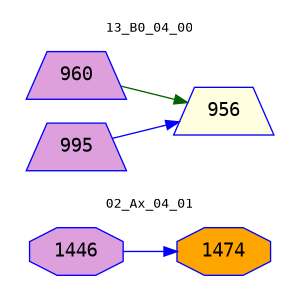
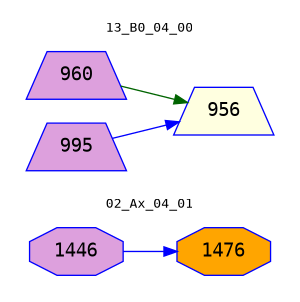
(224, 251) -> (224, 251)
